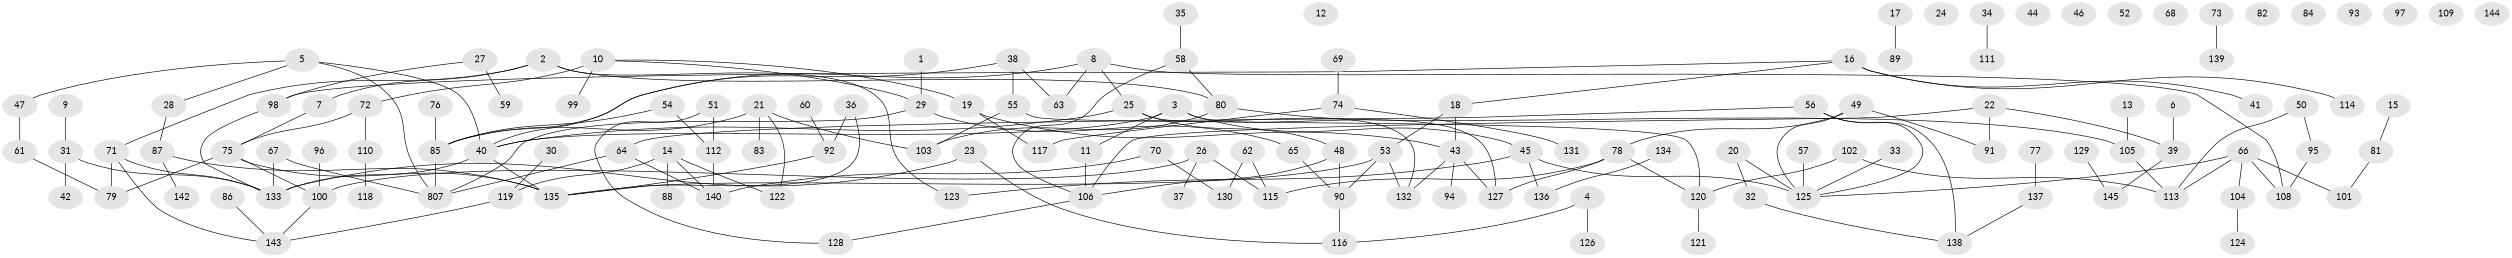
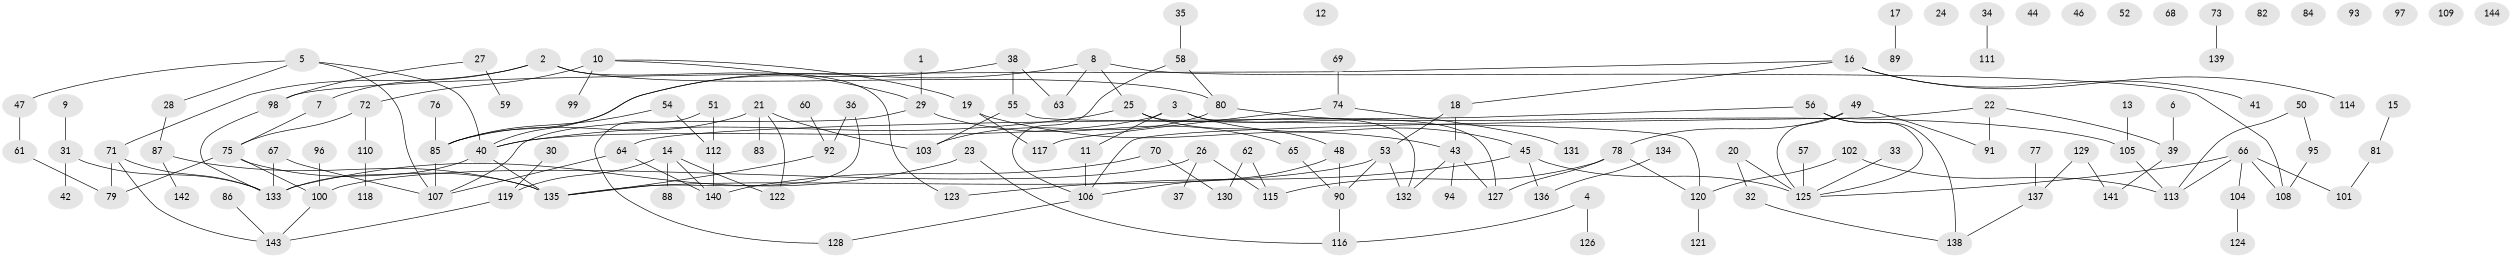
none -> (2059, 174)
(435, 198) -> (435, 198)
(2111, 198) -> (2111, 198)
